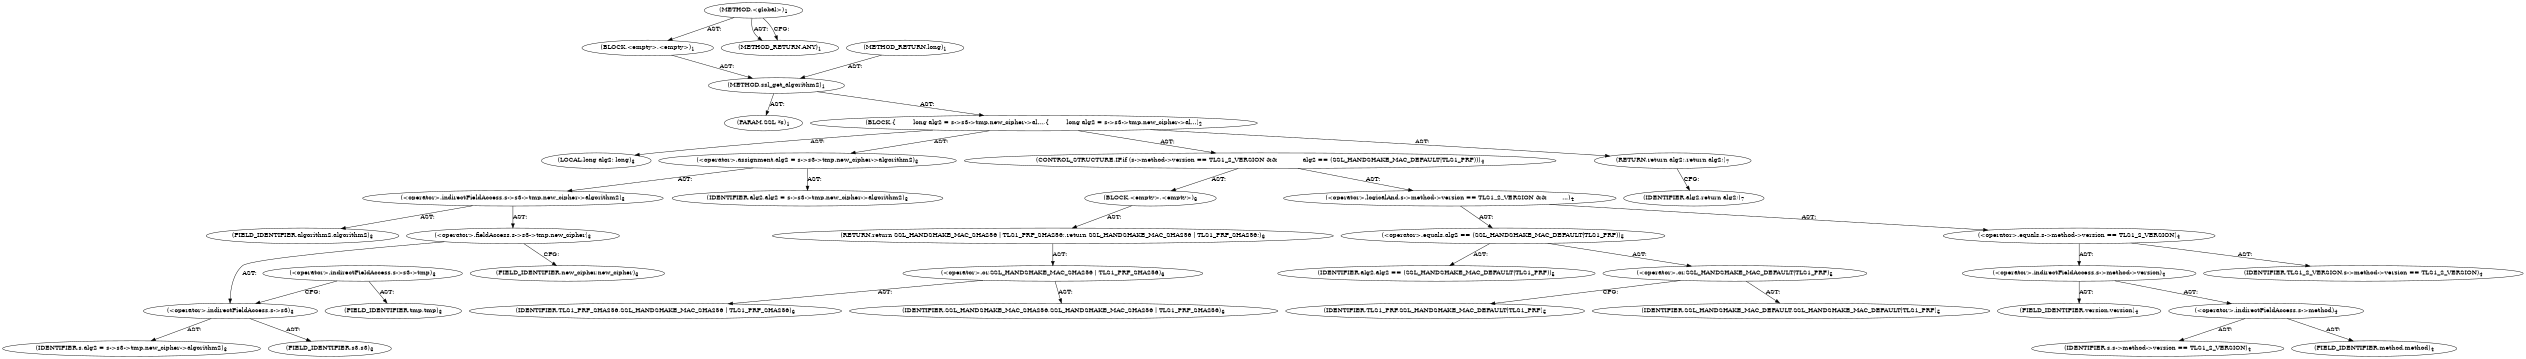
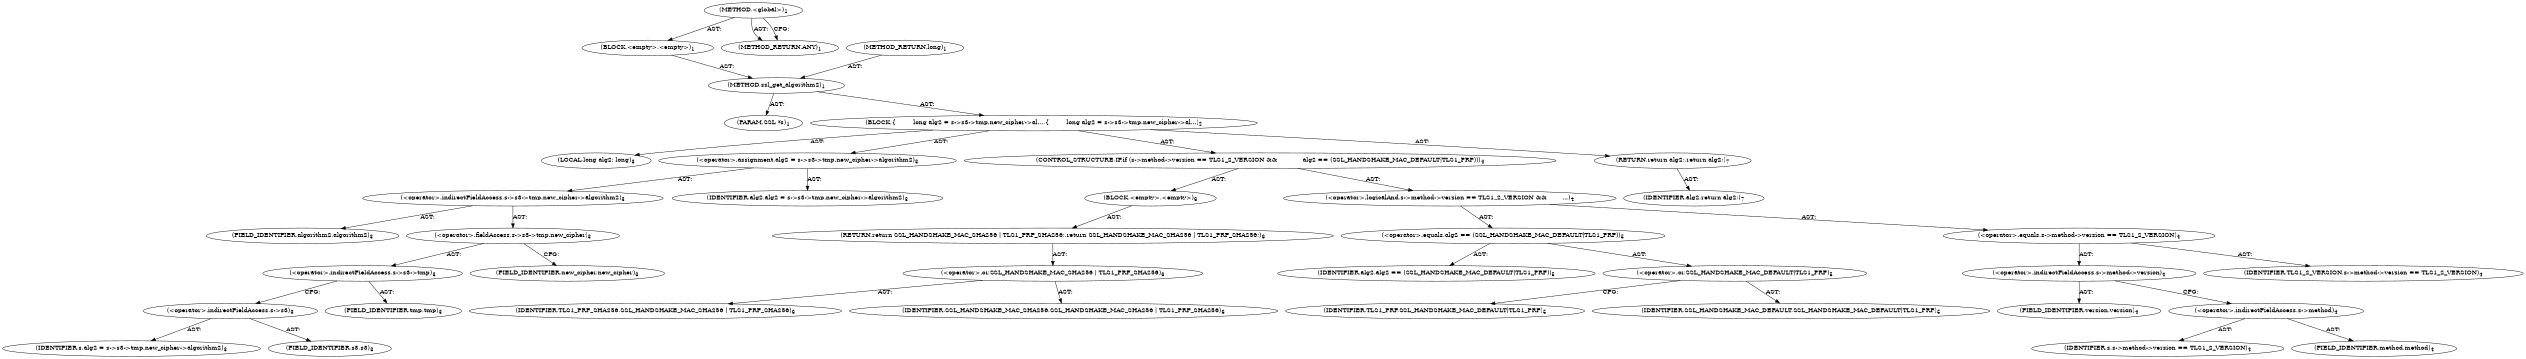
(1693, 179) -> (1693, 179)
(325, 253) -> (440, 254)
(2192, 292) -> (2192, 292)
